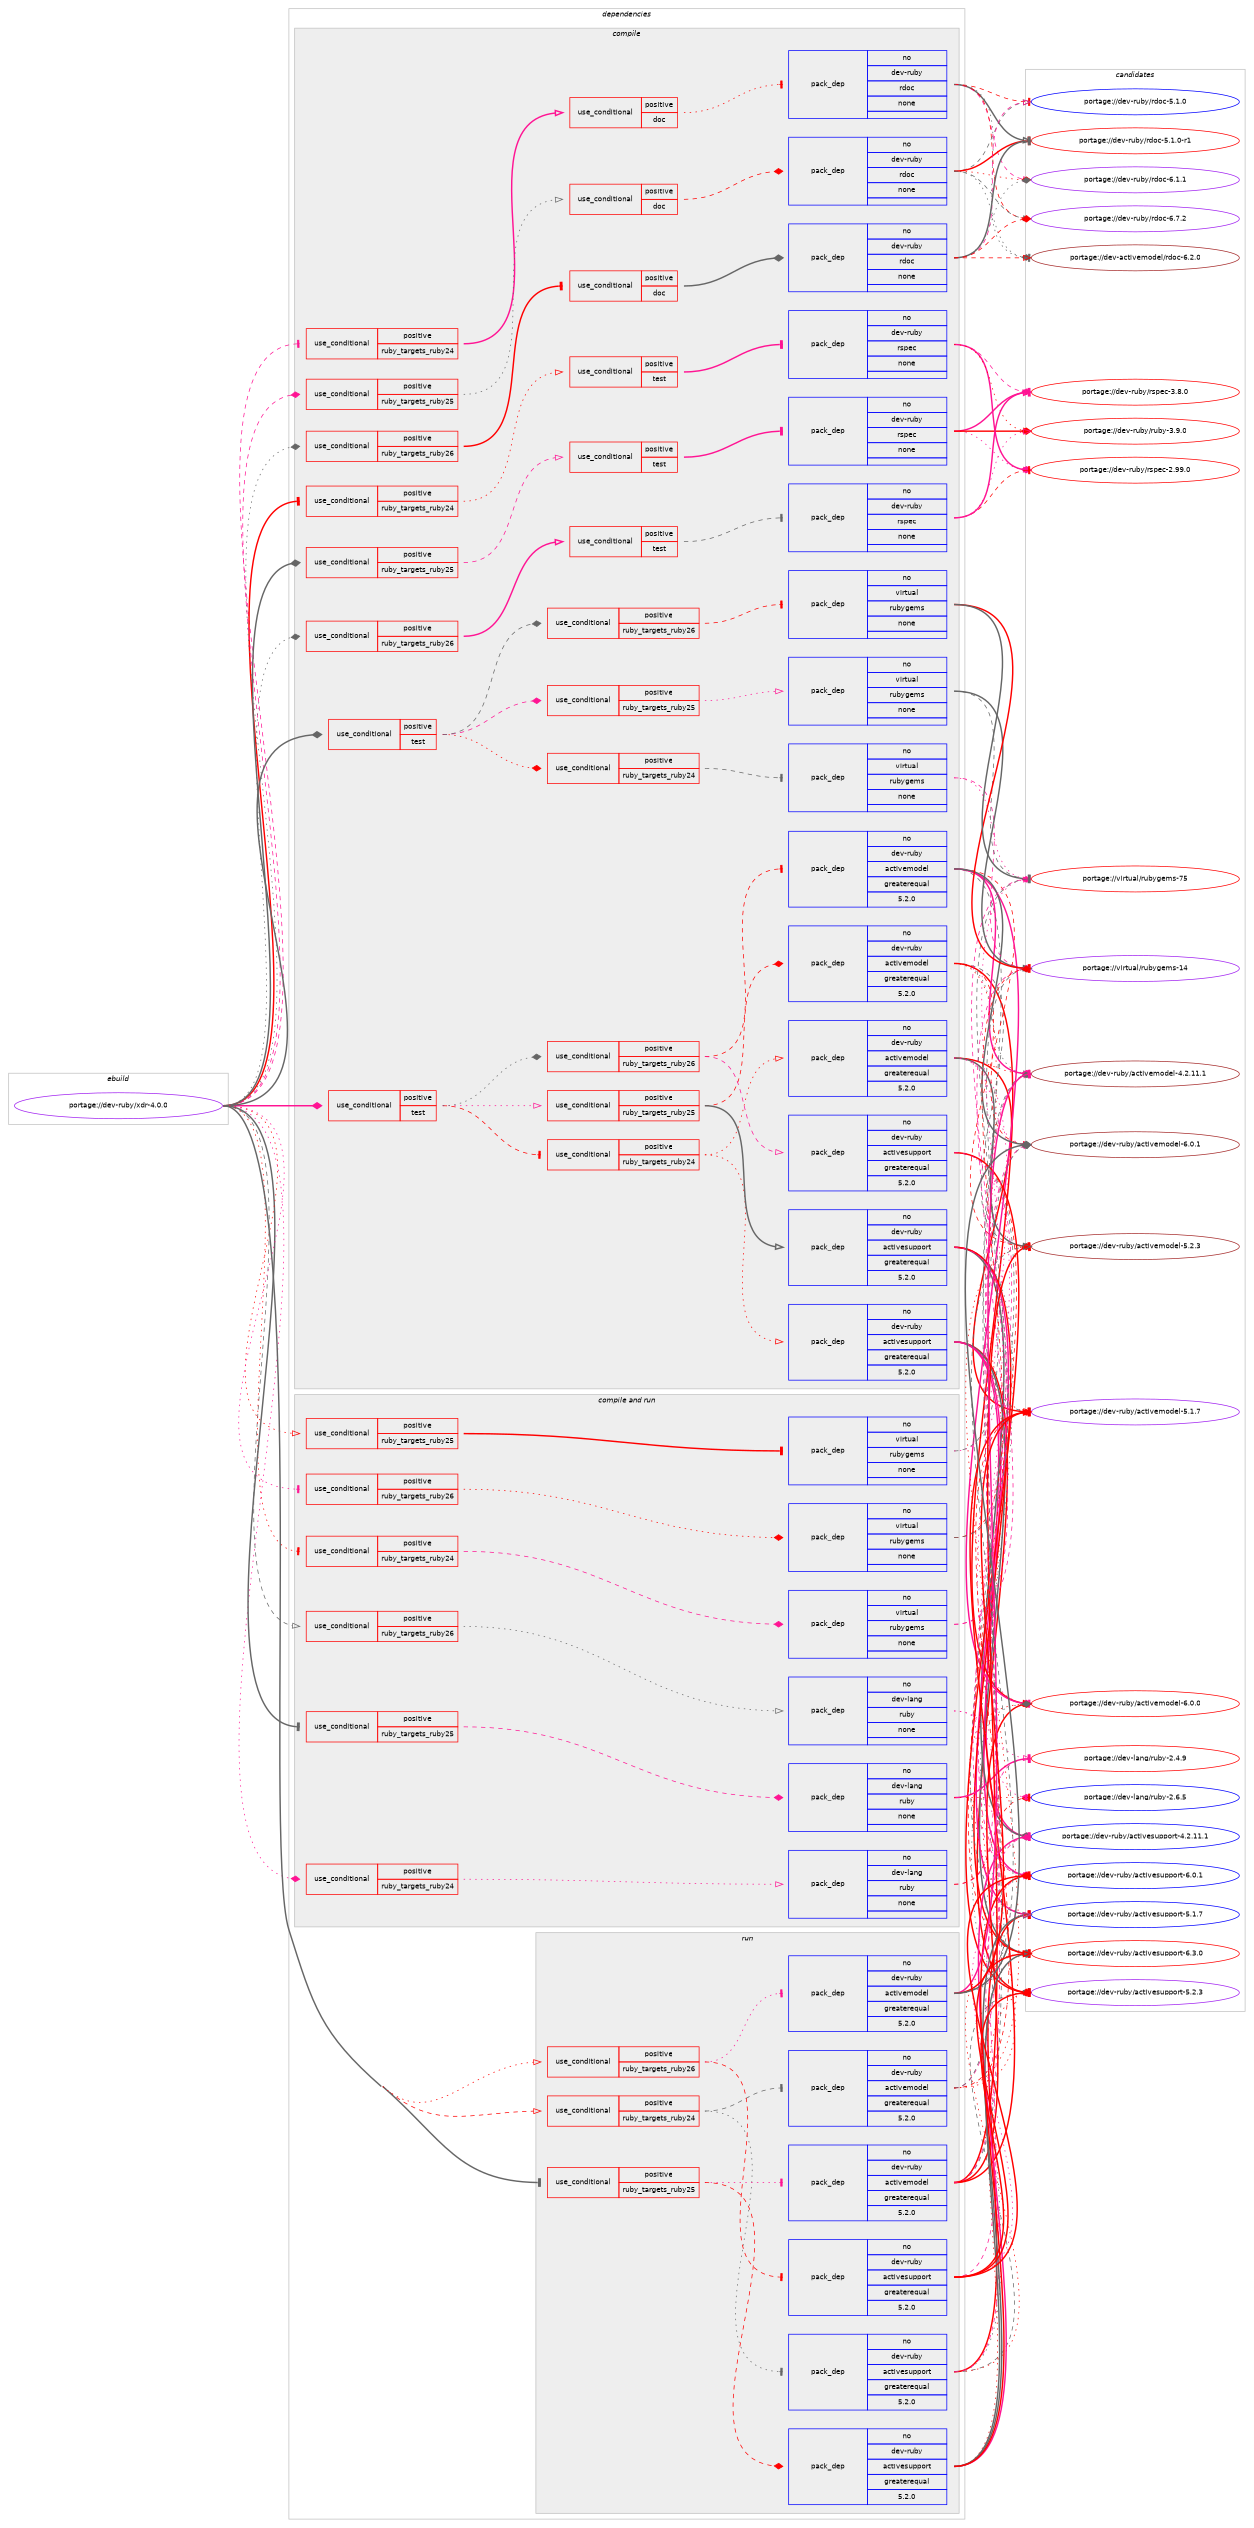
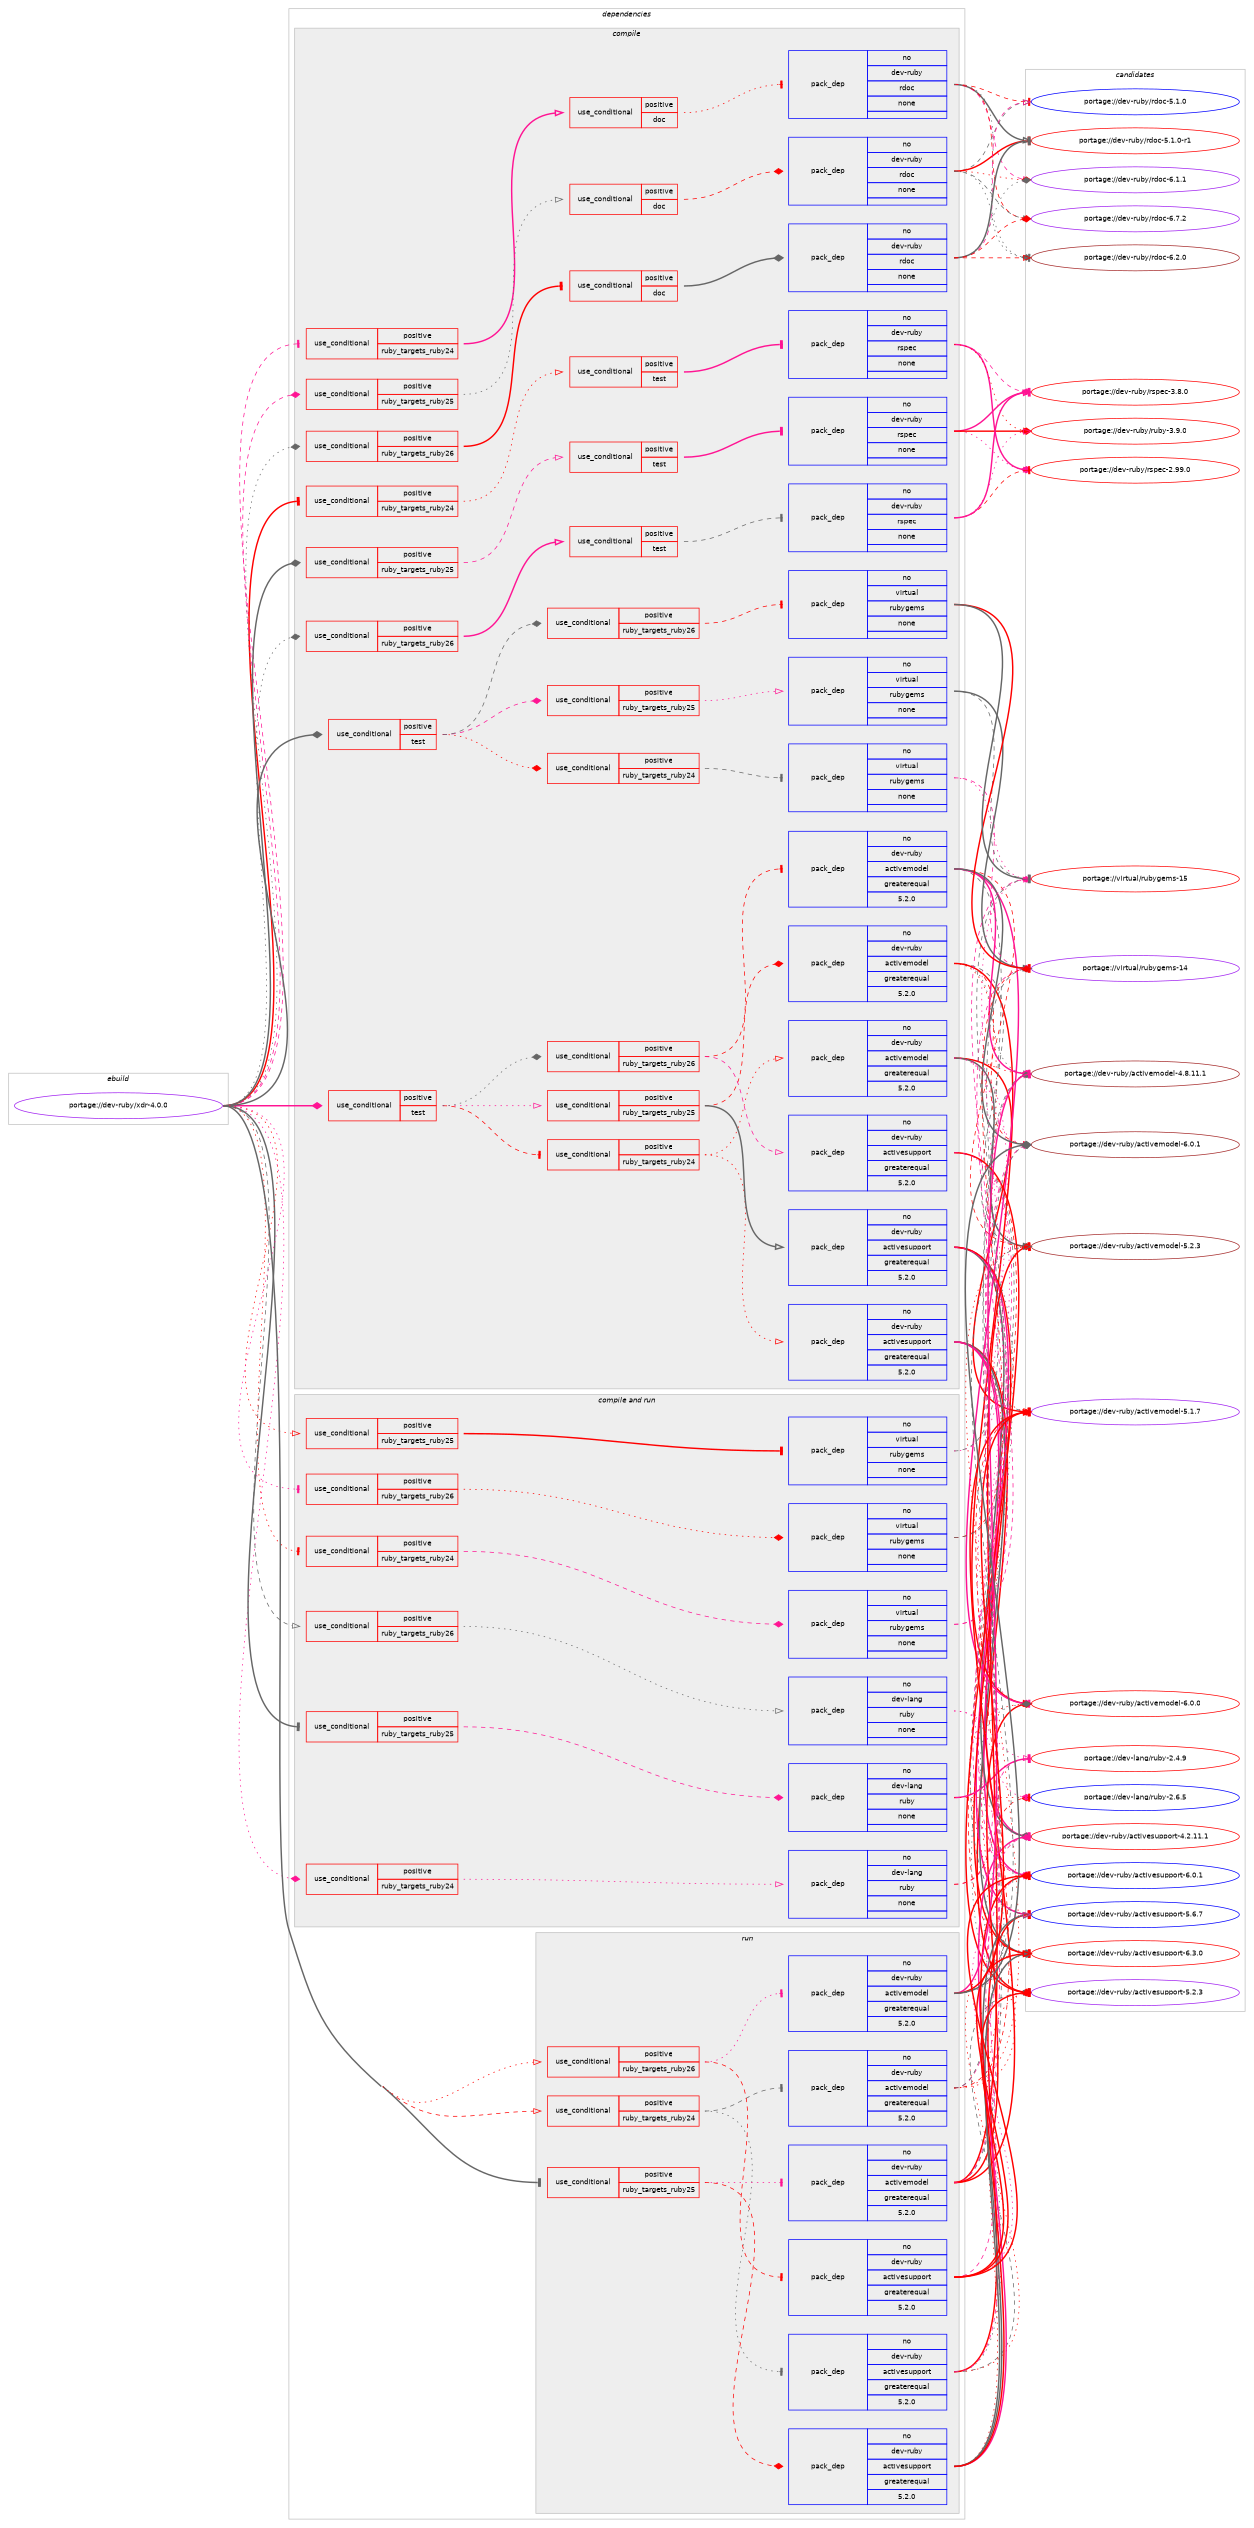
(1135, 258) -> (1135, 258)
(1135, 879) -> (1135, 879)
(1135, 1074) -> (1135, 1074)
(1135, 1837) -> (1135, 1837)
(1135, 1915) -> (1135, 1915)
